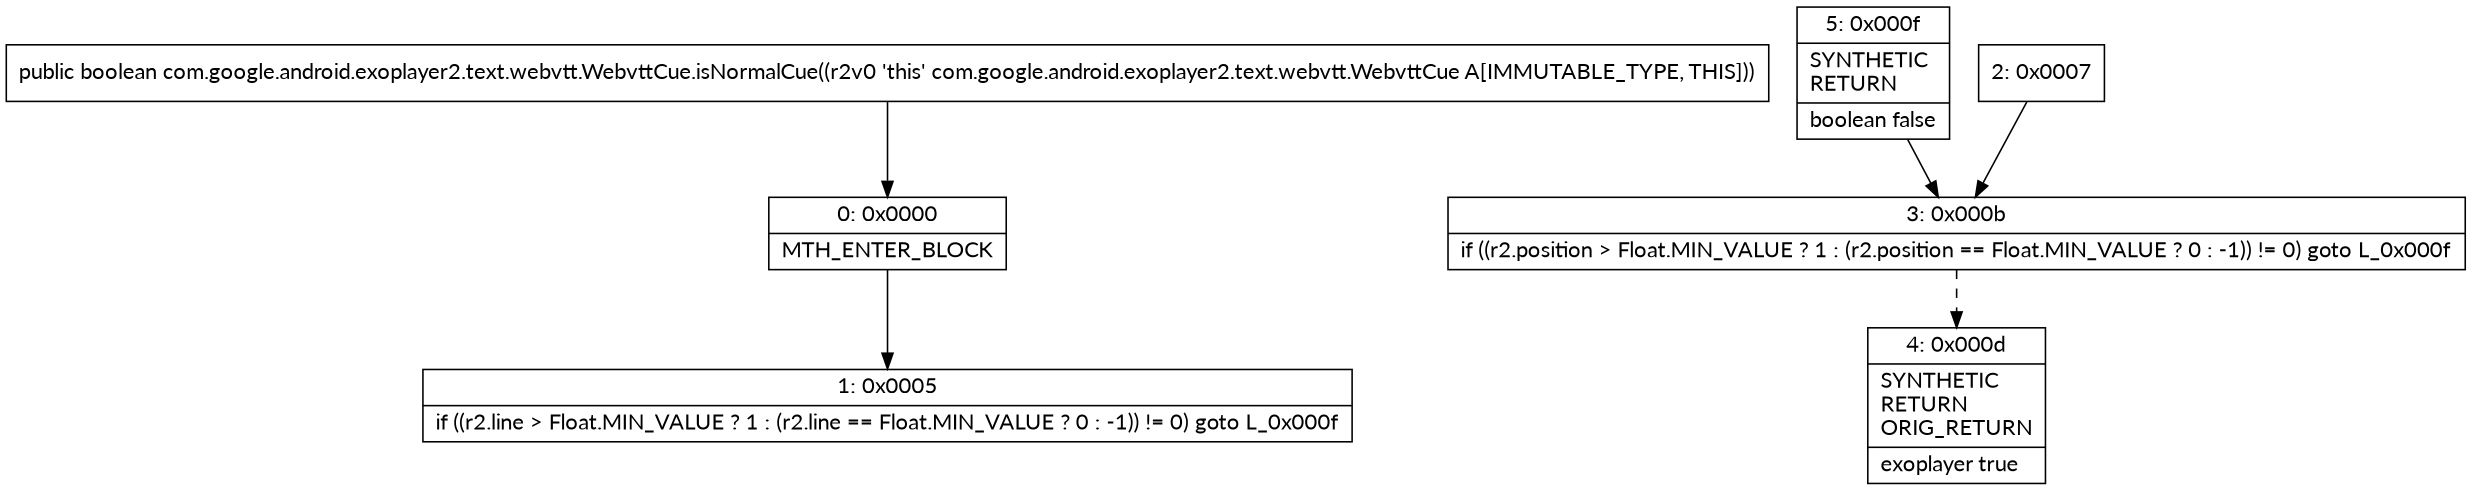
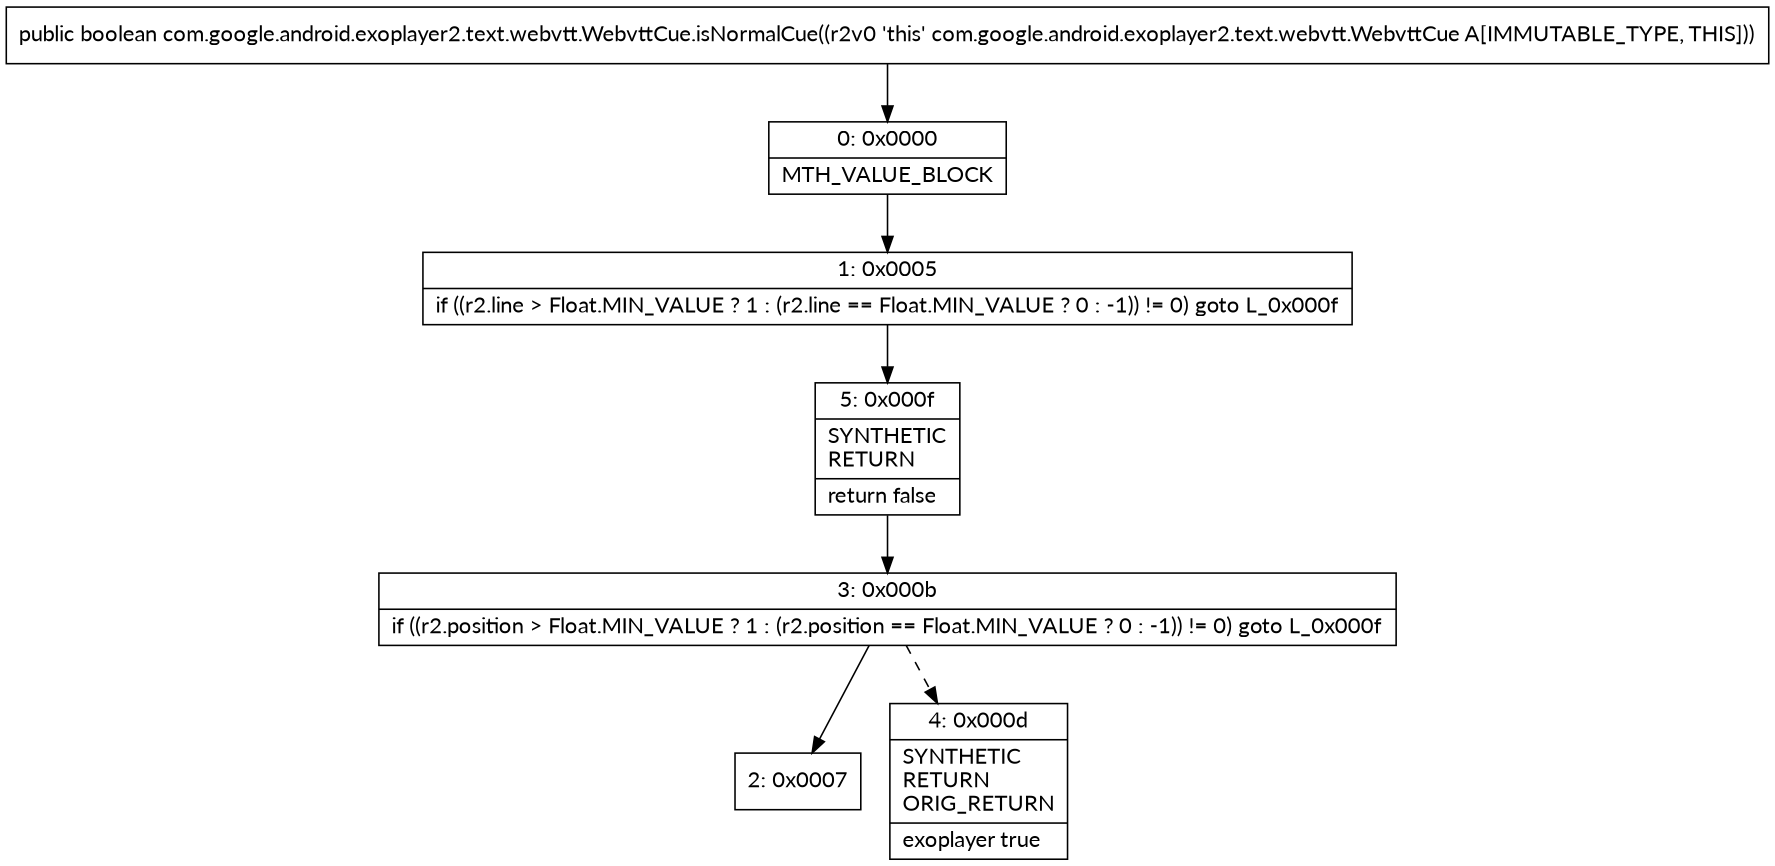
(1873, 120) -> (883, 496)
(2005, 143) -> (844, 692)
(888, 251) -> (888, 175)
none -> (888, 346)
